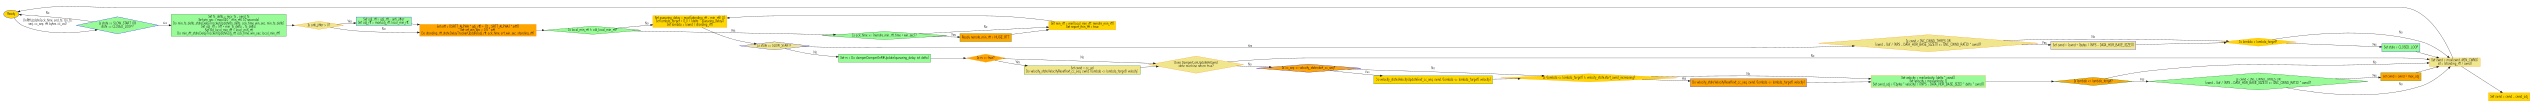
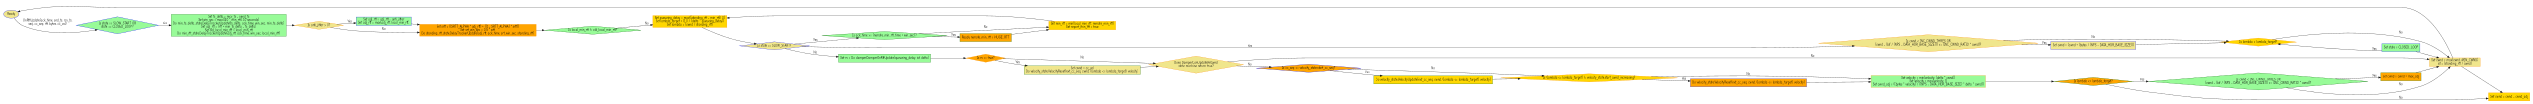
(11, 14) -> (11, 14)
(57, 18) -> none
(733, 33) -> (825, 41)
(2333, 45) -> (2331, 48)
(2266, 65) -> (2295, 100)
